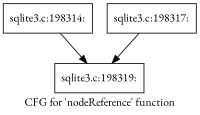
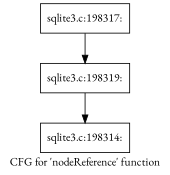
(71, 45) -> (85, 104)
